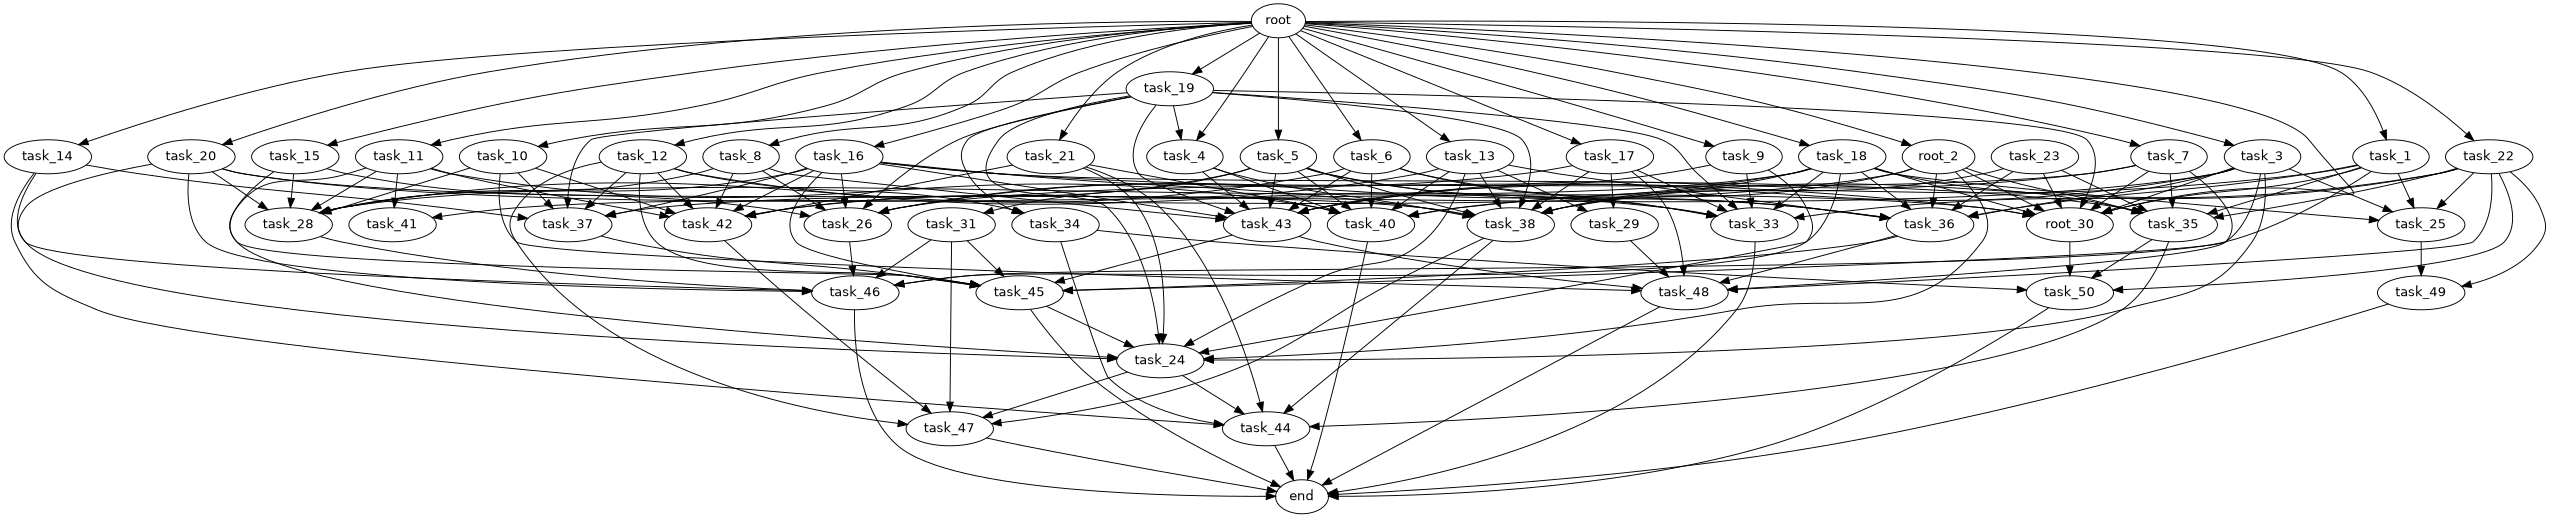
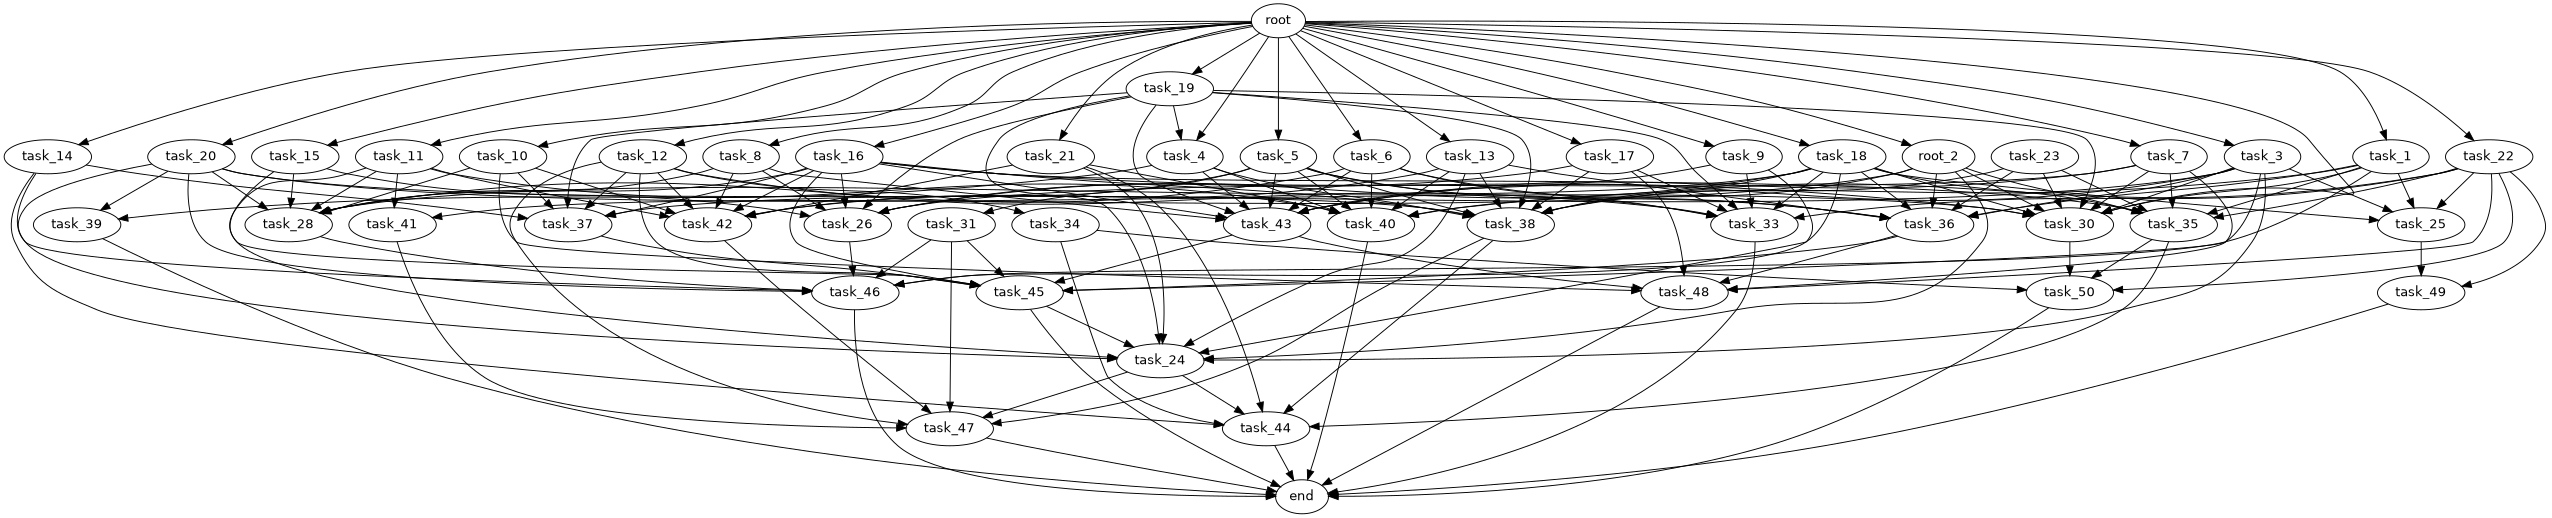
(963, 148) -> none
none -> (77, 225)
(1615, 225) -> none
(2070, 225) -> (2070, 225)
none -> (621, 413)
